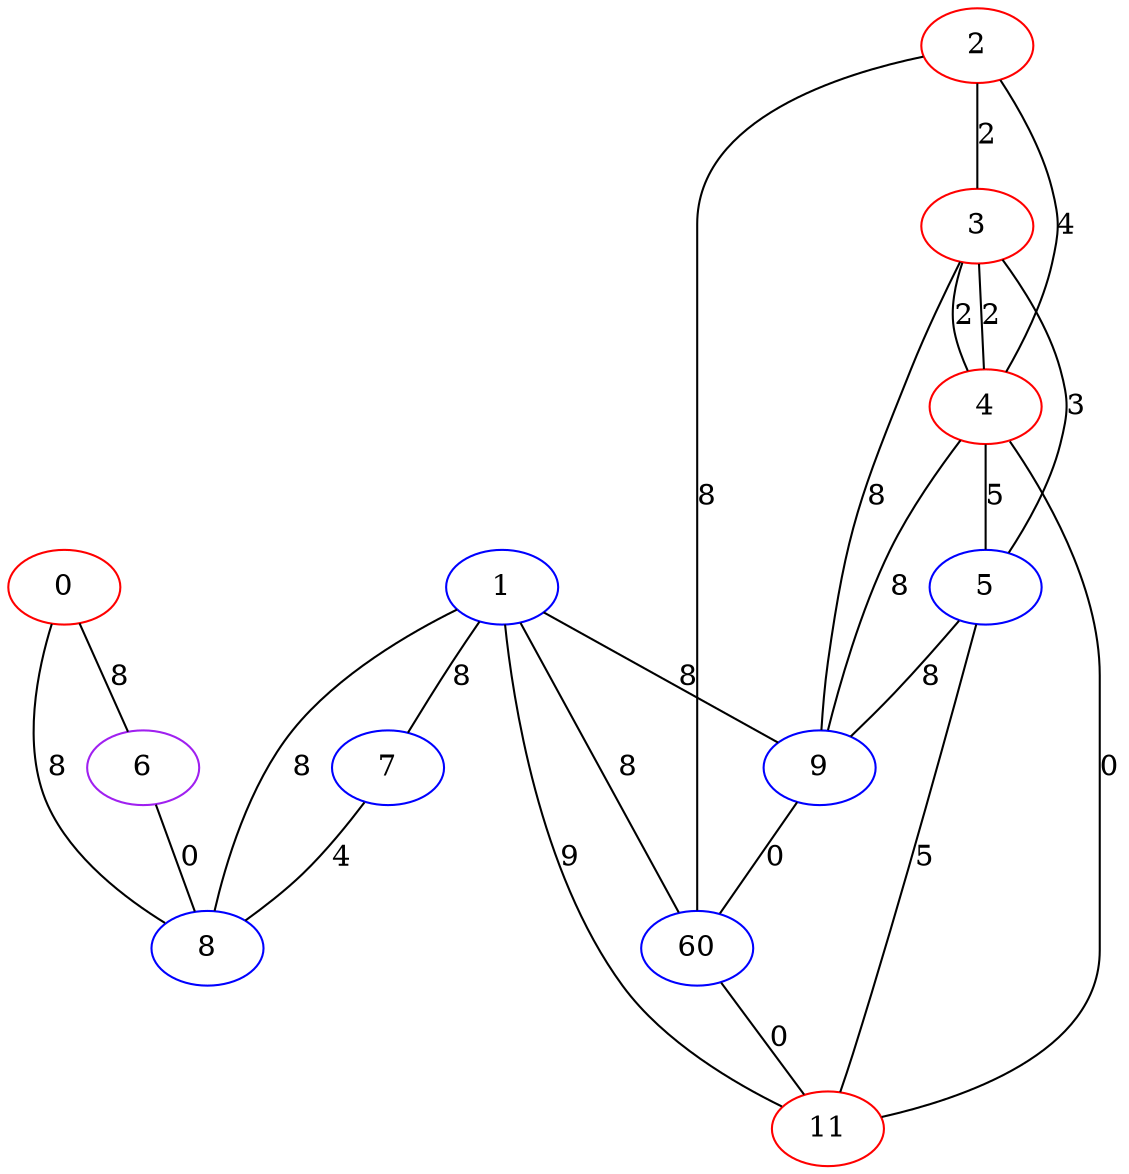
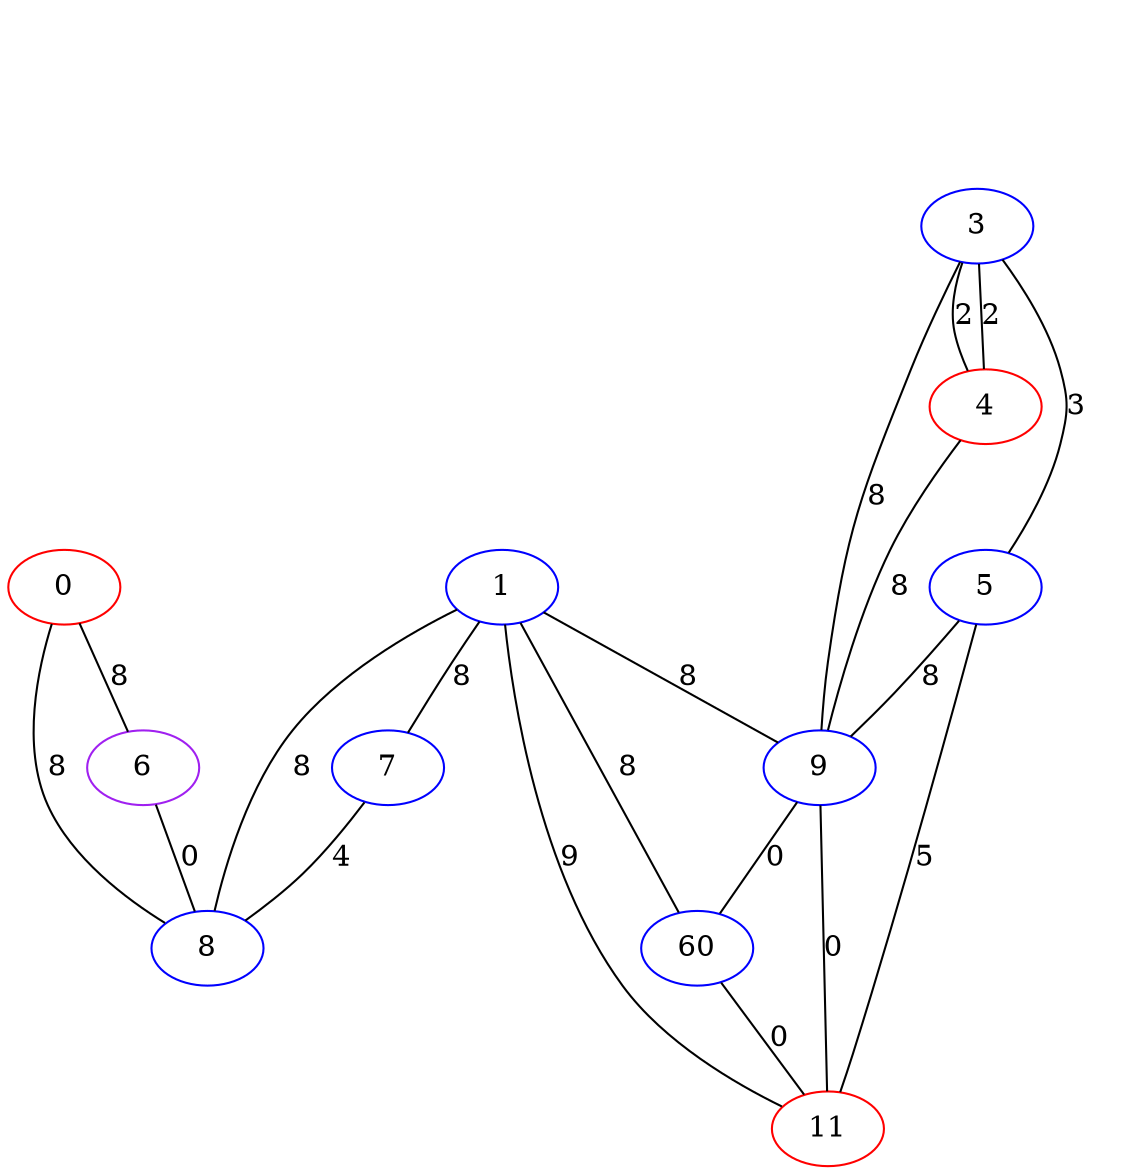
(977, 46) -> none
(977, 226) -> (977, 226)
(986, 497) -> none
(1100, 833) -> (824, 948)
